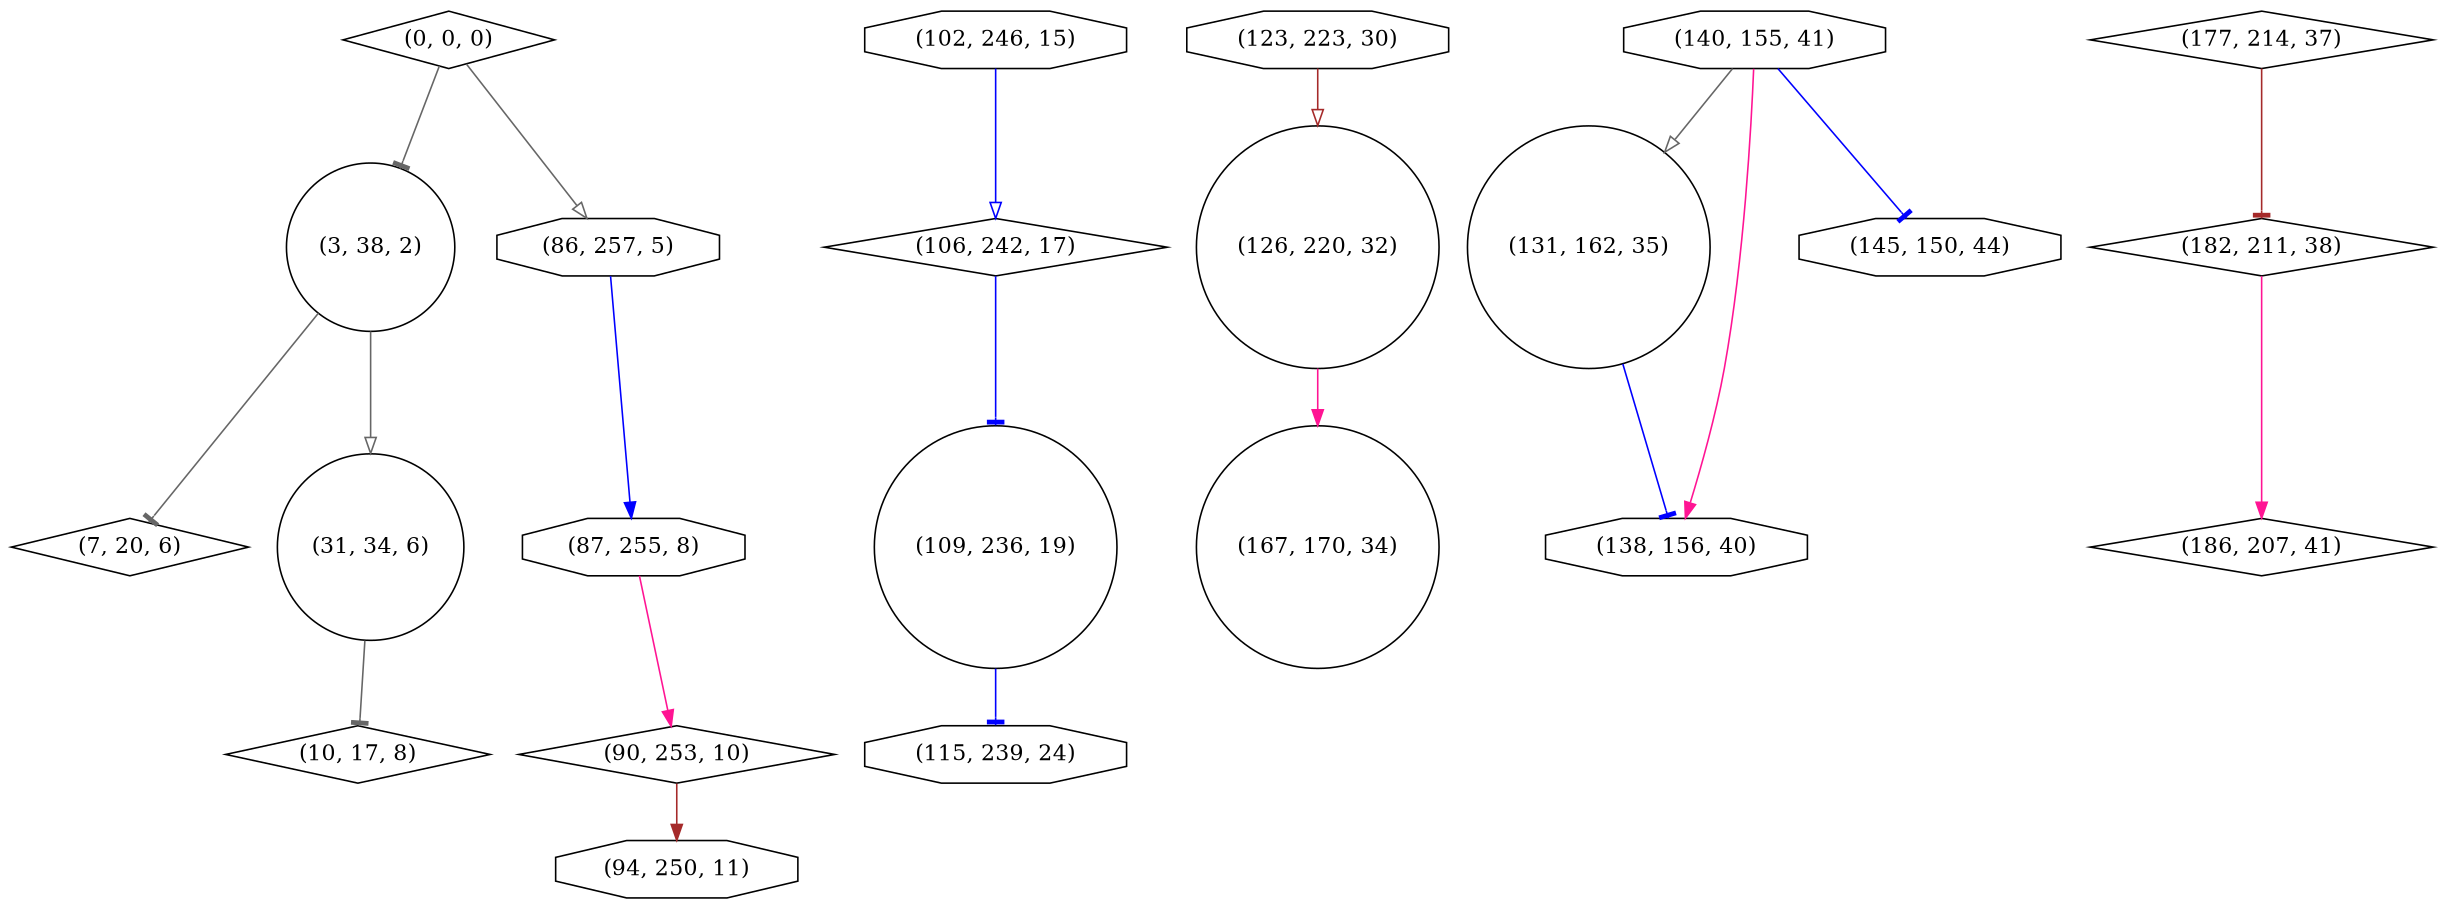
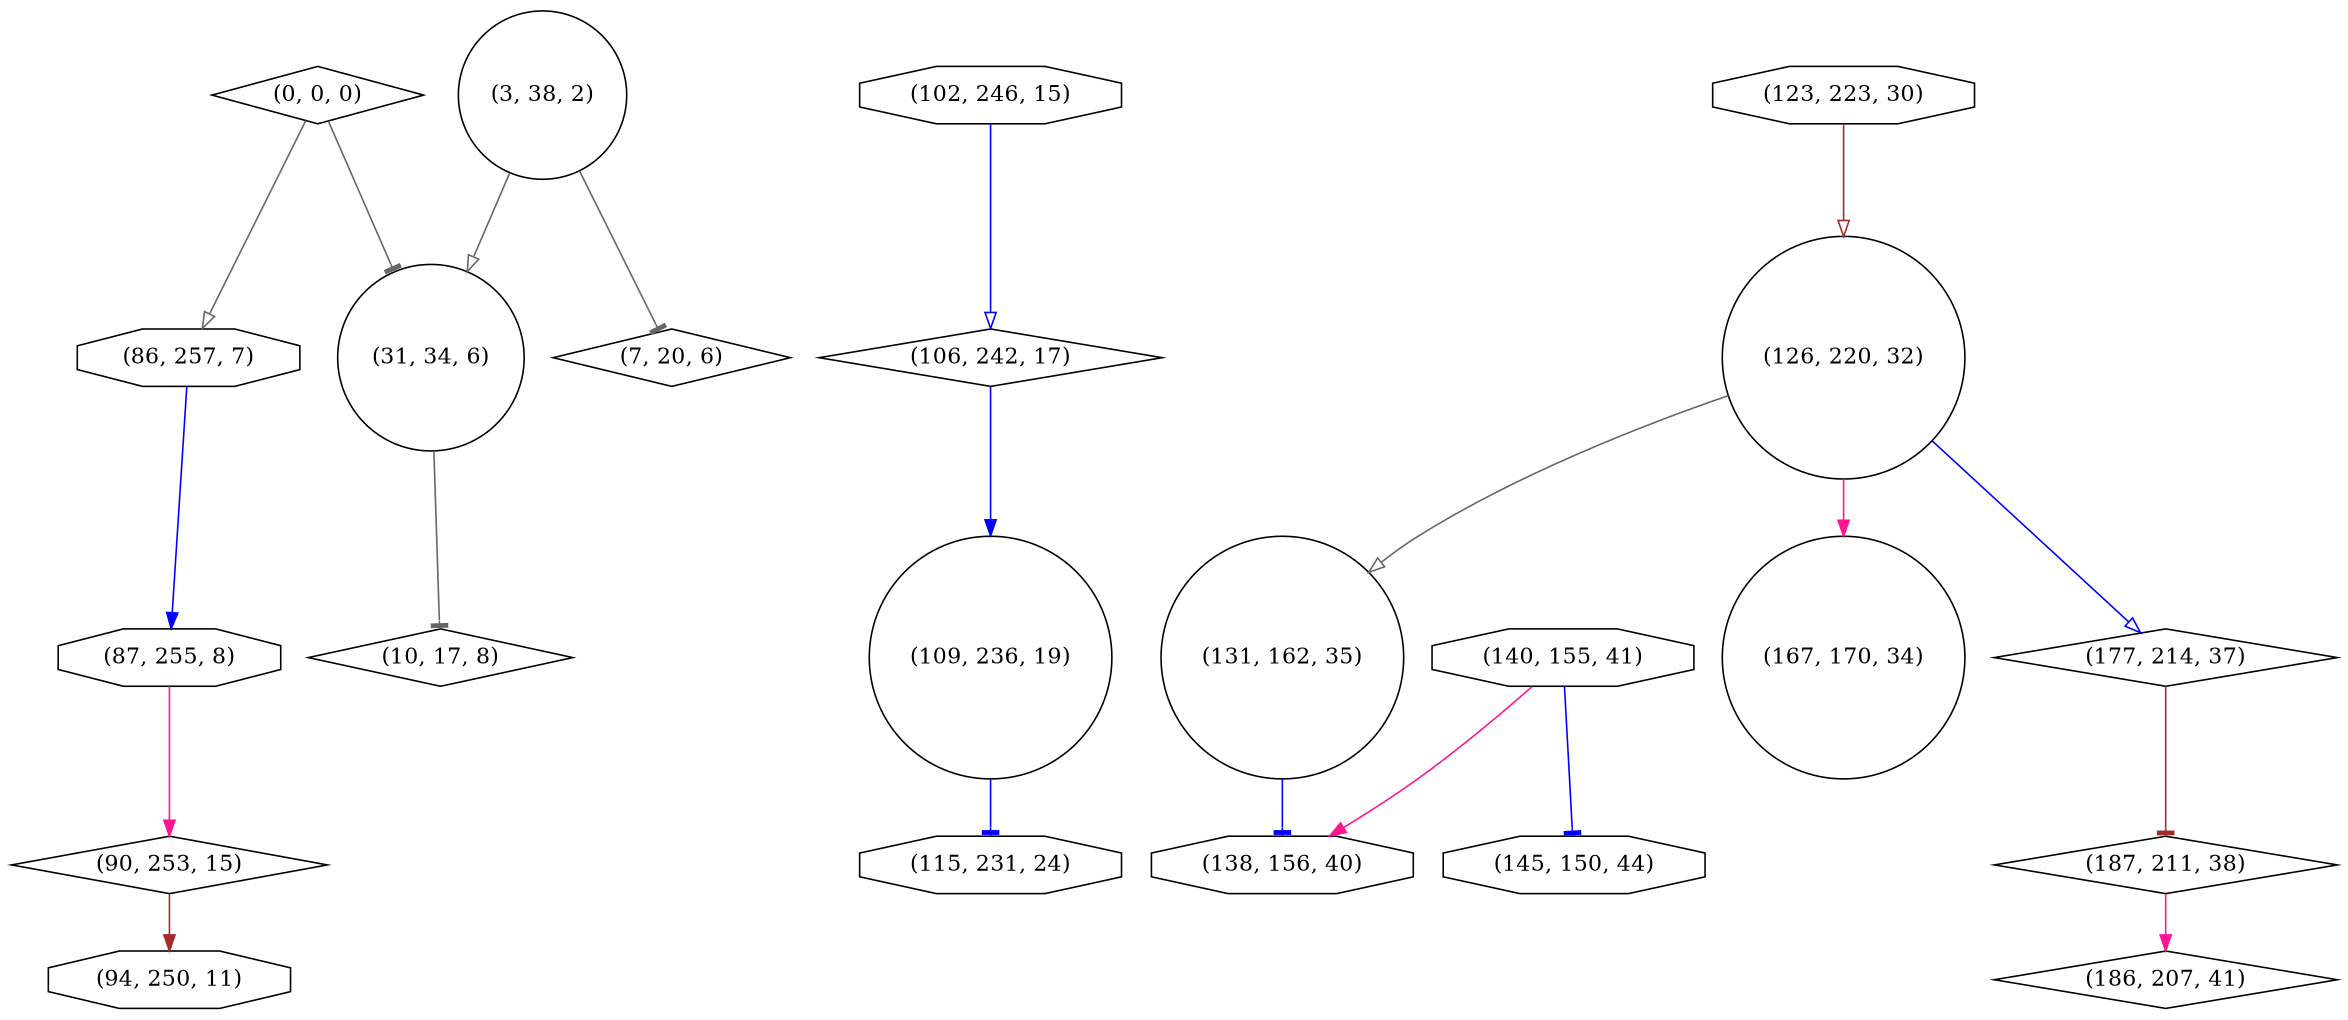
(1704, 104) -> (1549, 467)
(421, 113) -> (360, 193)
(608, 247) -> (189, 358)
(2262, 247) -> (2166, 865)
(996, 347) -> (991, 453)
none -> (2030, 531)
(677, 754) -> (169, 865)
(996, 754) -> (991, 865)
